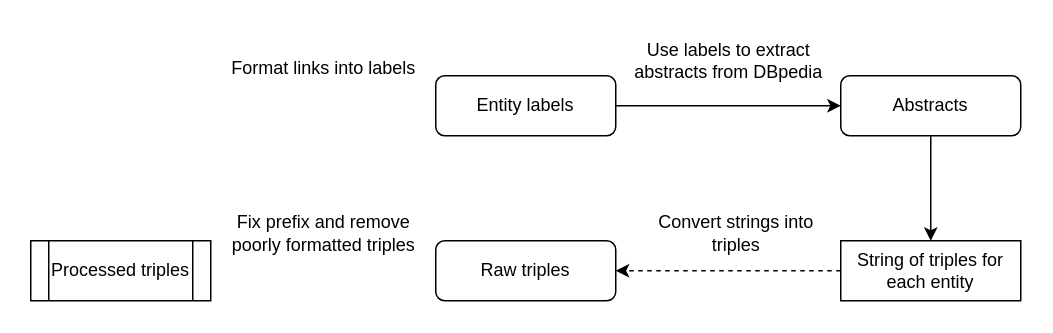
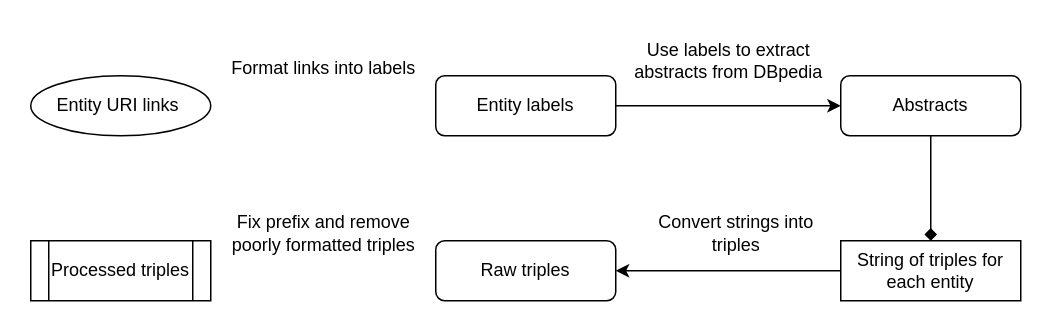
none -> (121, 106)
(931, 229) -> (931, 228)
(732, 271) -> (732, 271)
